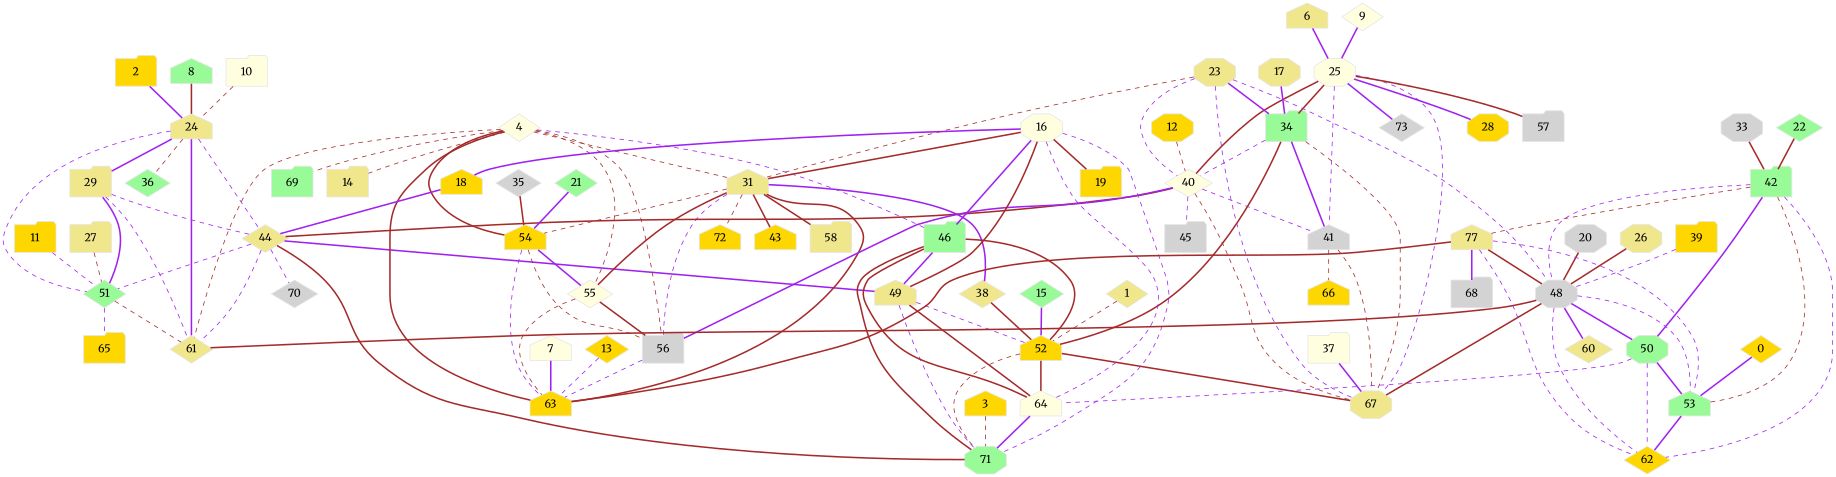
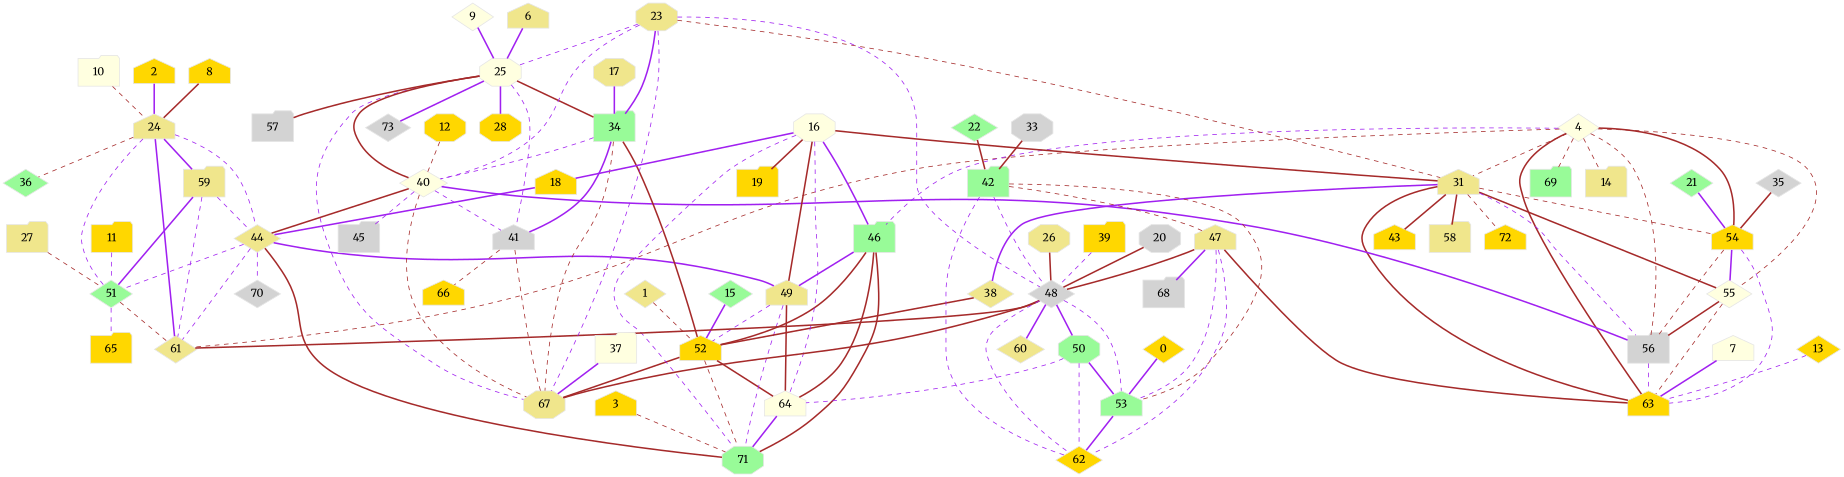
none -> (578, 45)
(136, 72) -> (154, 72)
(191, 72) -> (210, 72)
(91, 183) -> (204, 183)
(1472, 239) -> (1215, 239)
(1712, 268) -> none
(1556, 294) -> (1051, 294)
